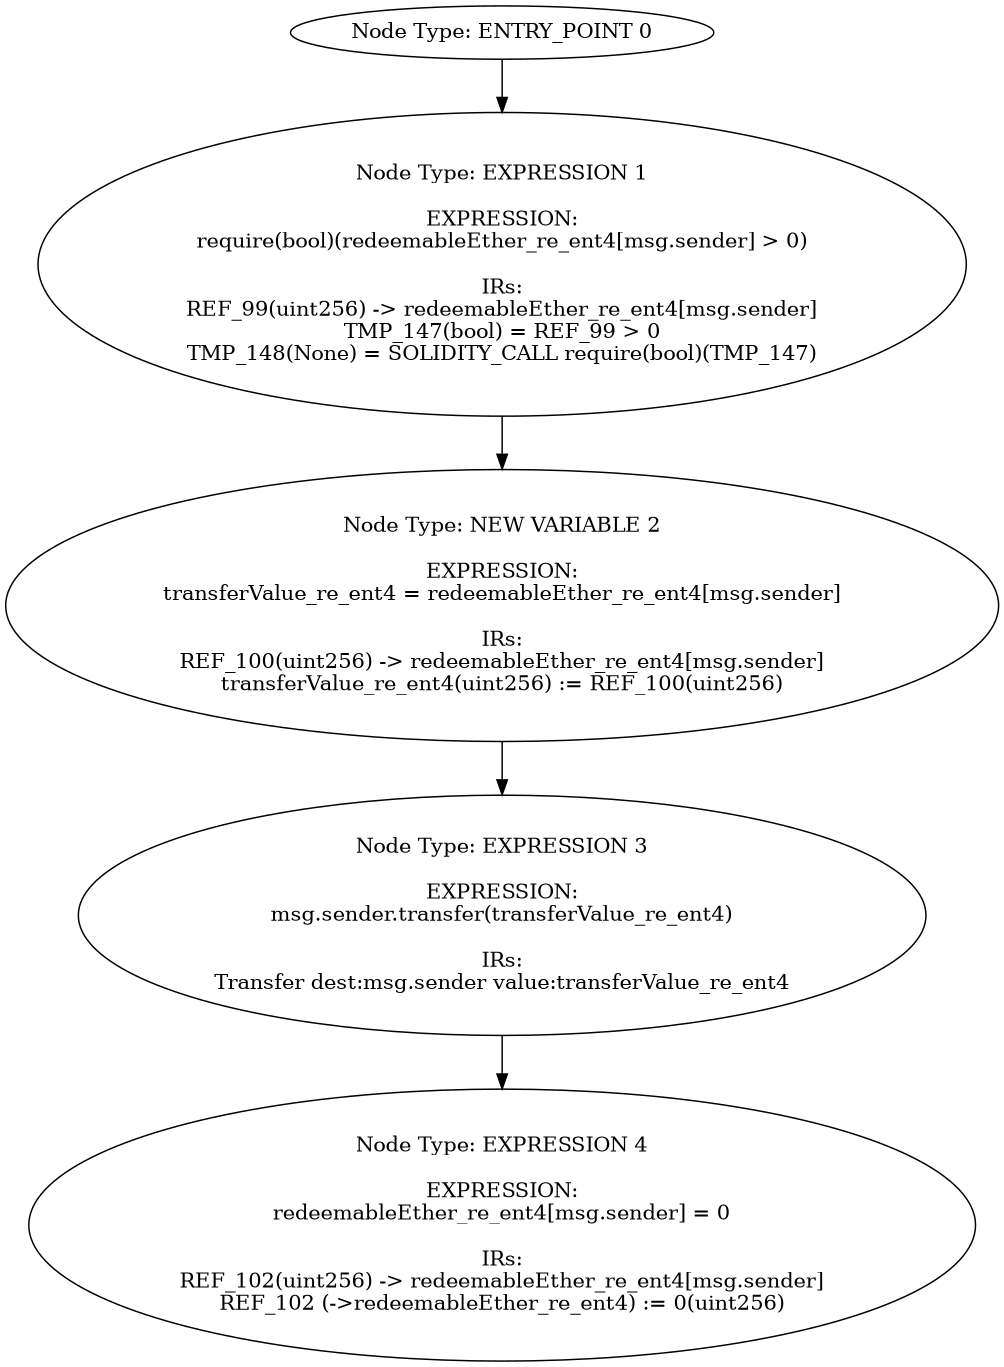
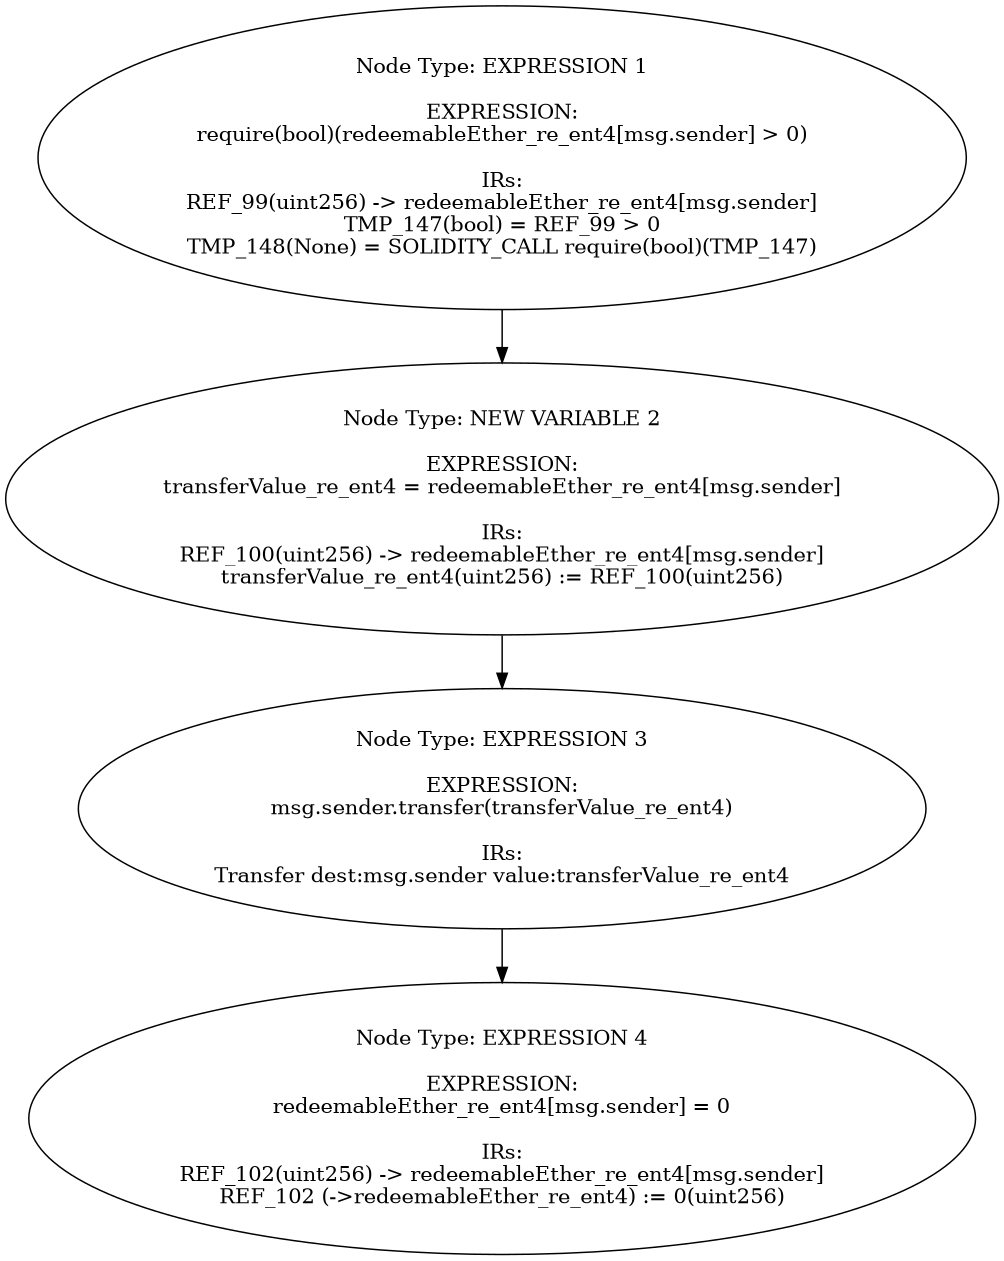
(502, 33) -> none
